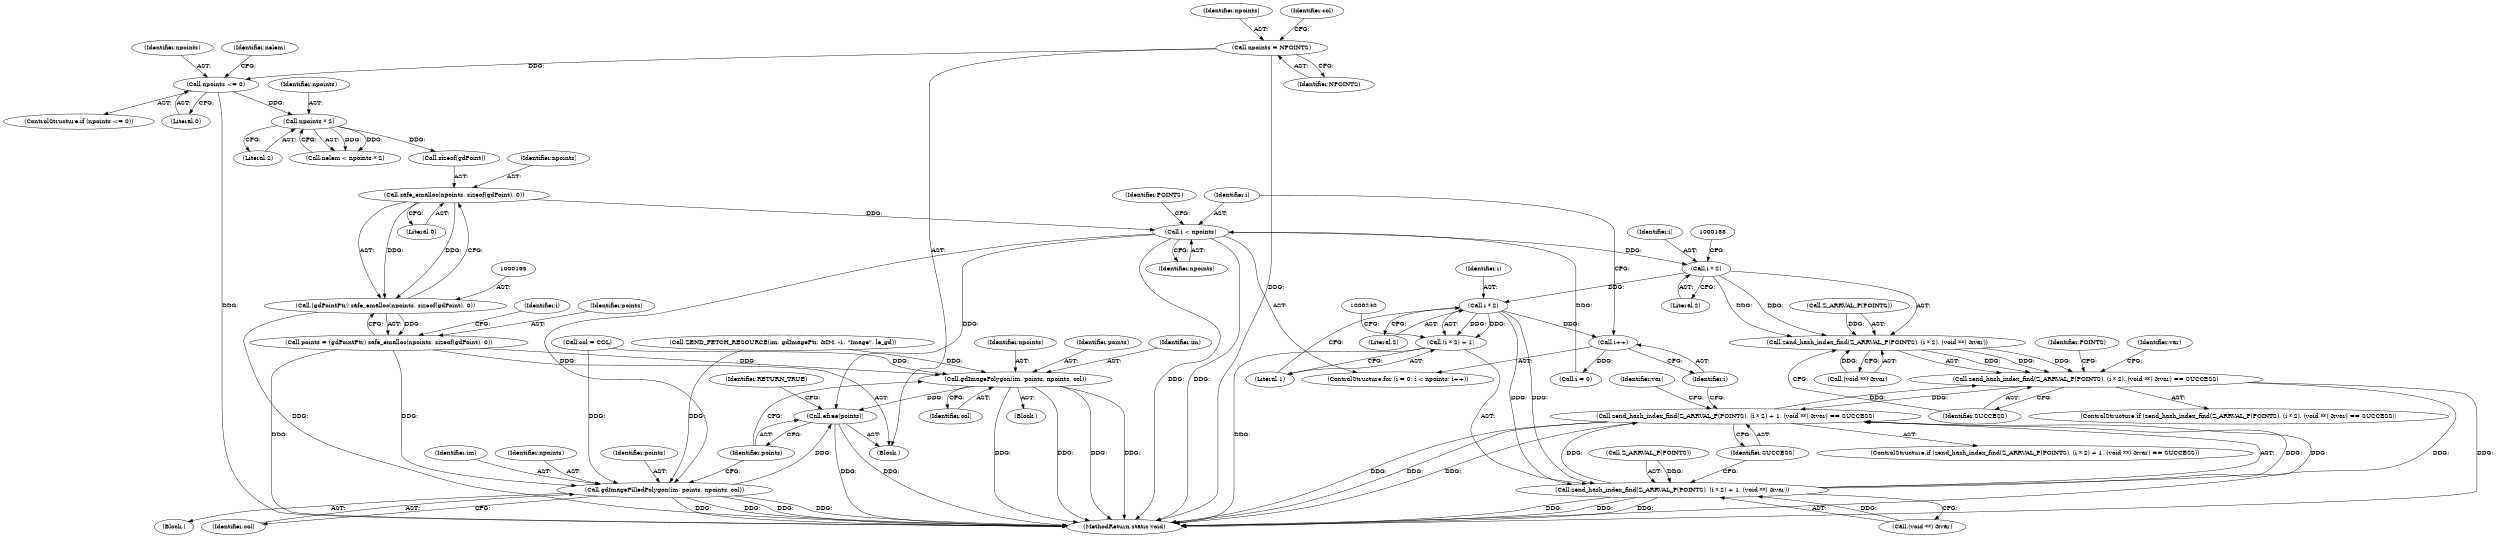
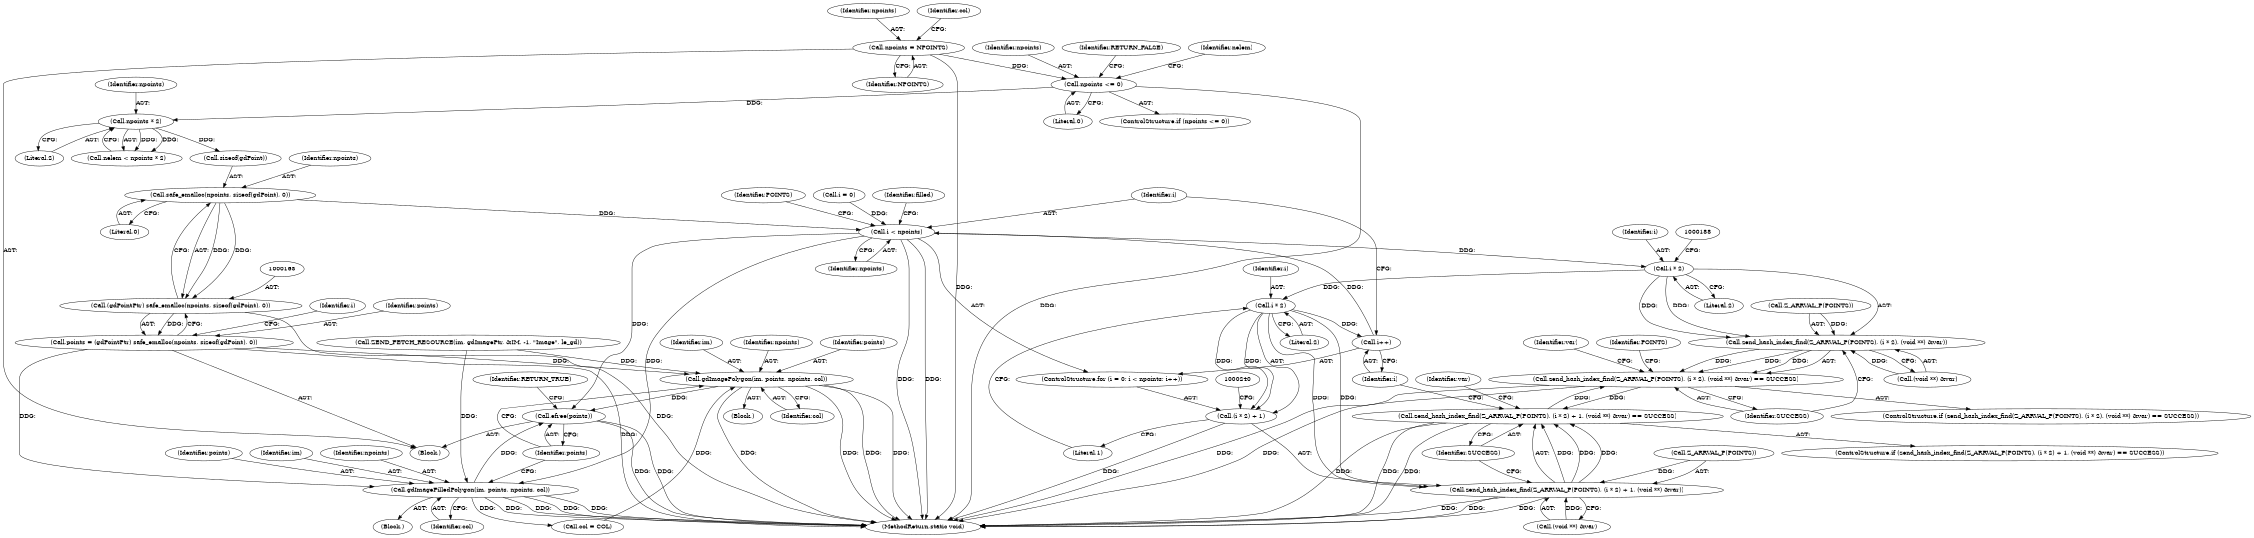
none -> (1121, 48)
none -> (909, 195)
(1596, 360) -> (1174, 243)
(1360, 368) -> (1177, 398)
(589, 422) -> (505, 520)
